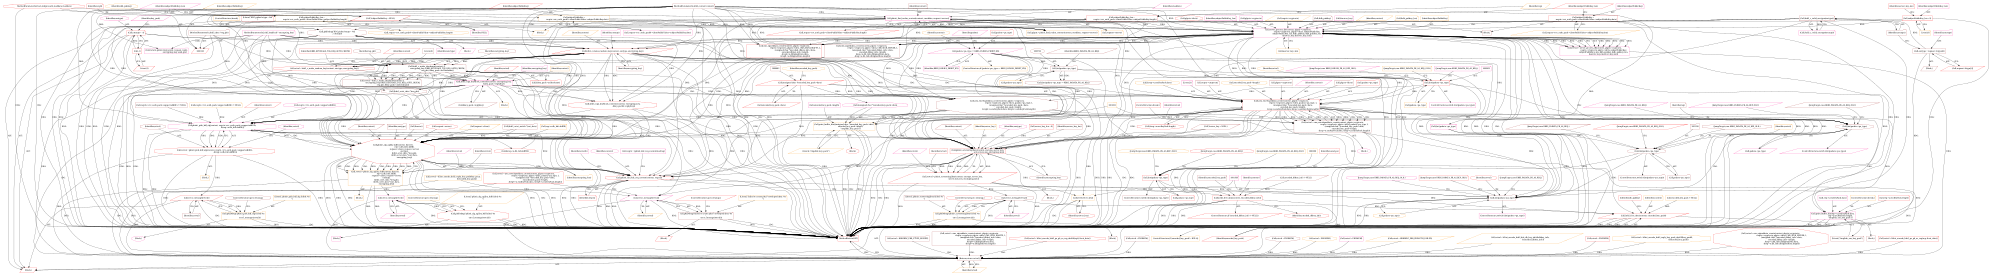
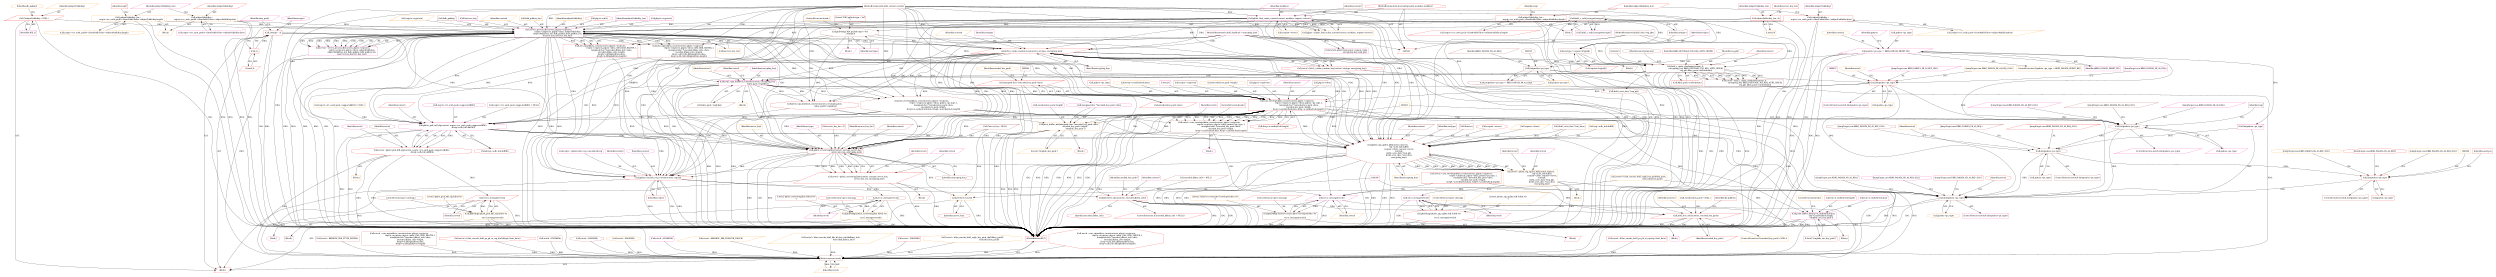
(520, 127) -> (1569, 127)
(1695, 127) -> none
